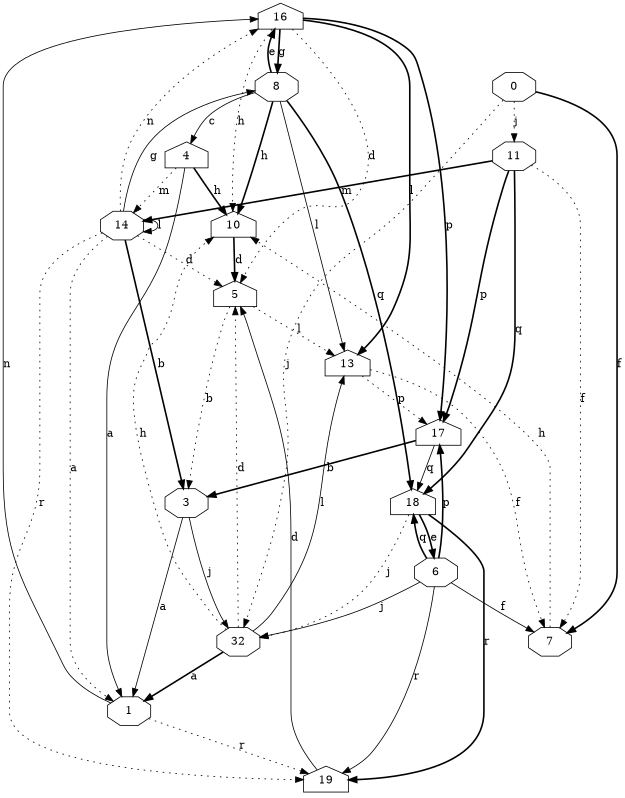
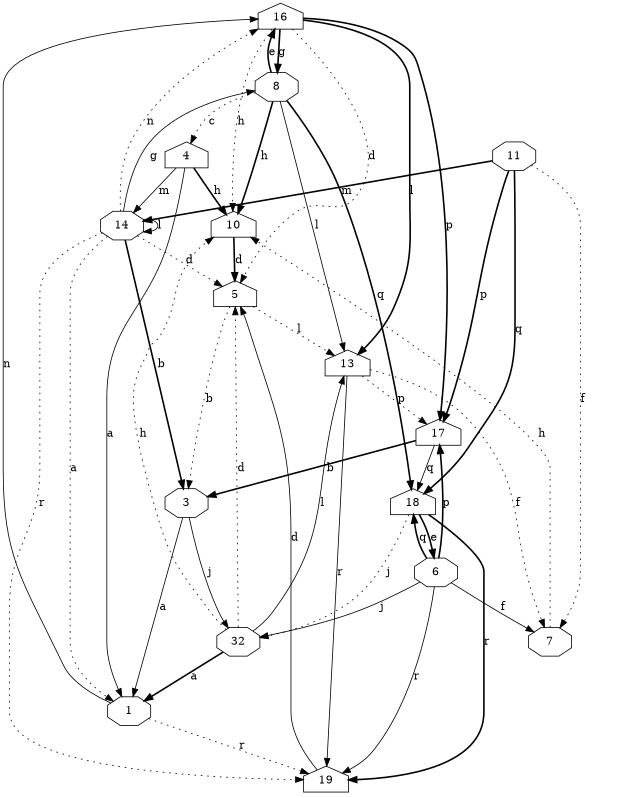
(514, 87) -> none
(220, 108) -> (220, 108)
(158, 187) -> (158, 187)
none -> (337, 567)
